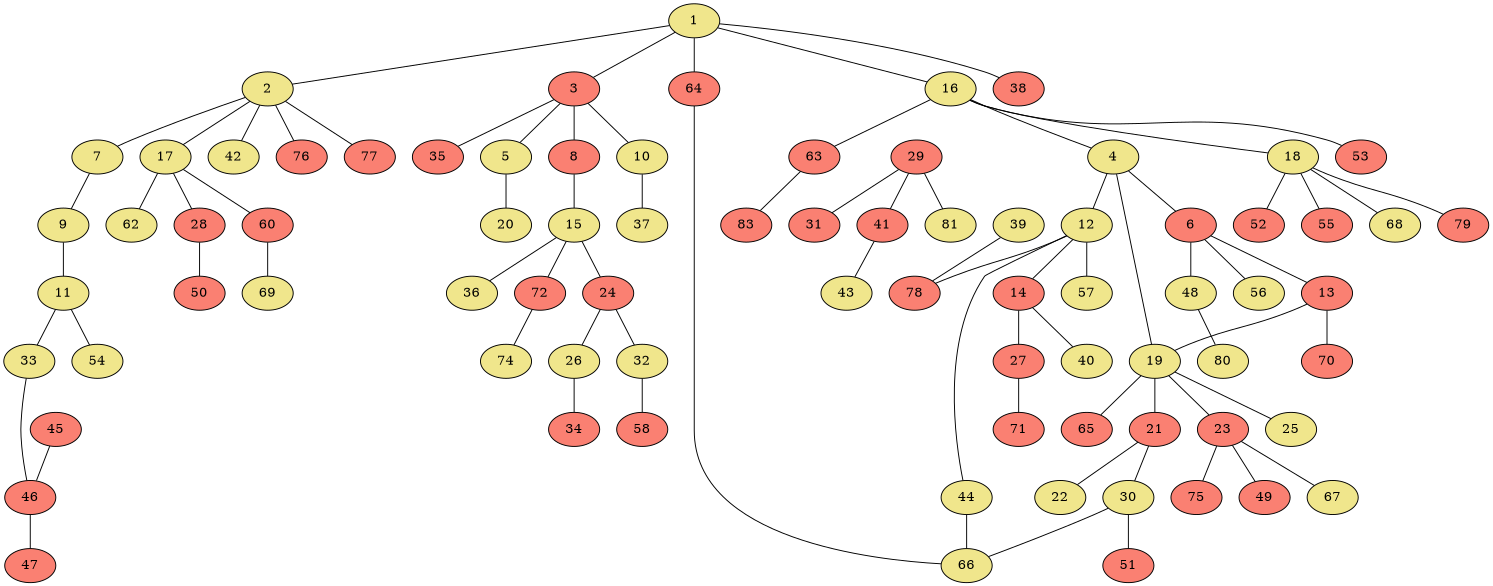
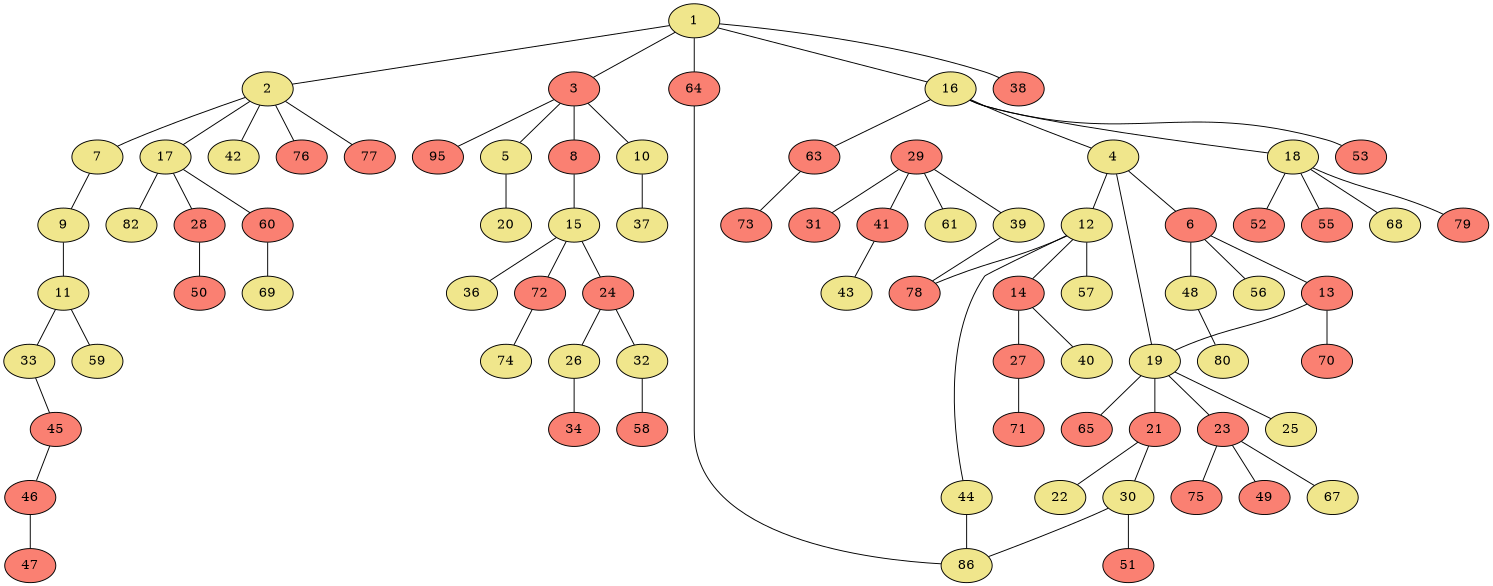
(438, 157) -> (438, 157)
none -> (968, 191)
(131, 225) -> (131, 225)
(746, 225) -> (746, 225)
(951, 225) -> (951, 225)
(97, 361) -> (97, 361)
(21, 429) -> (43, 395)
(967, 566) -> (967, 566)
